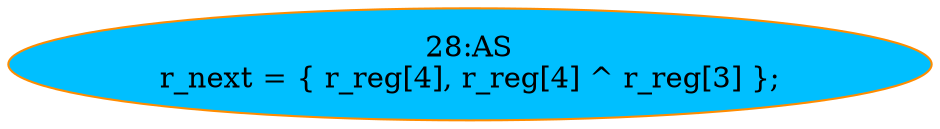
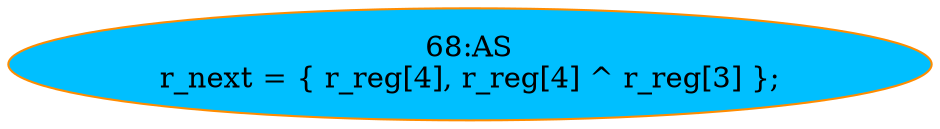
(470, 64) -> (470, 64)
